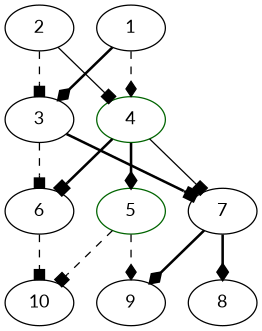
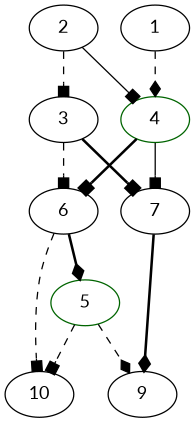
(91, 68) -> none
(131, 156) -> (73, 249)
(223, 303) -> none
